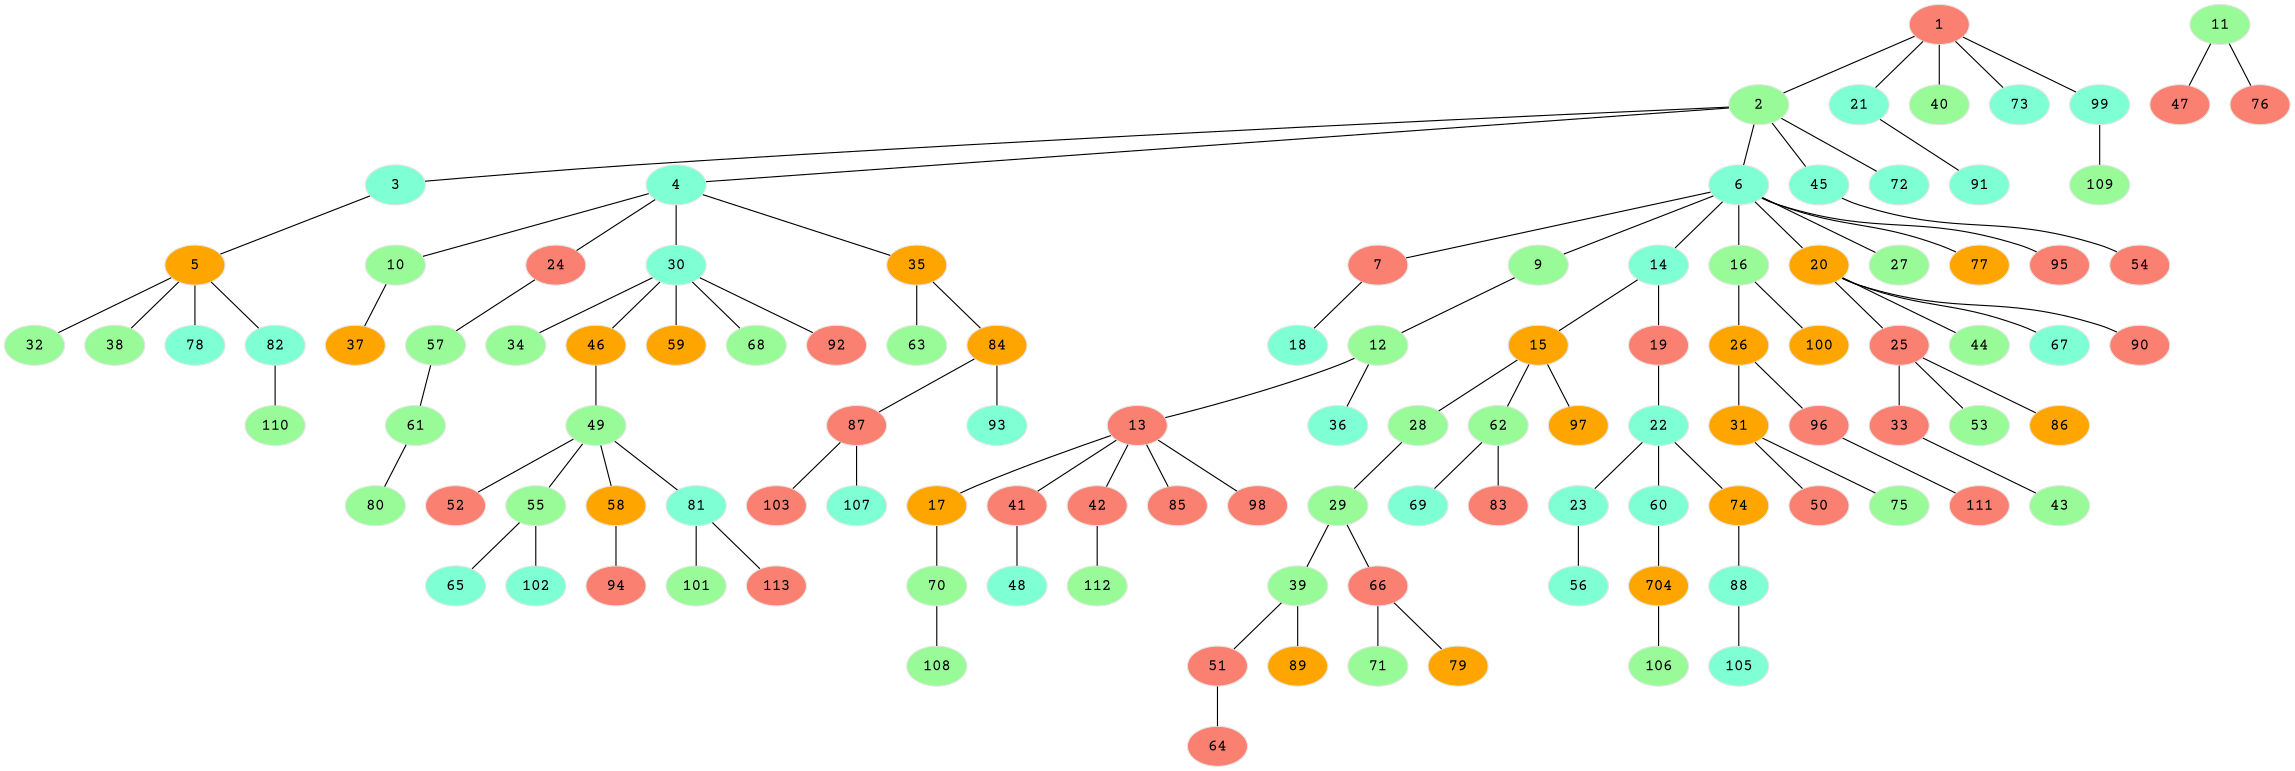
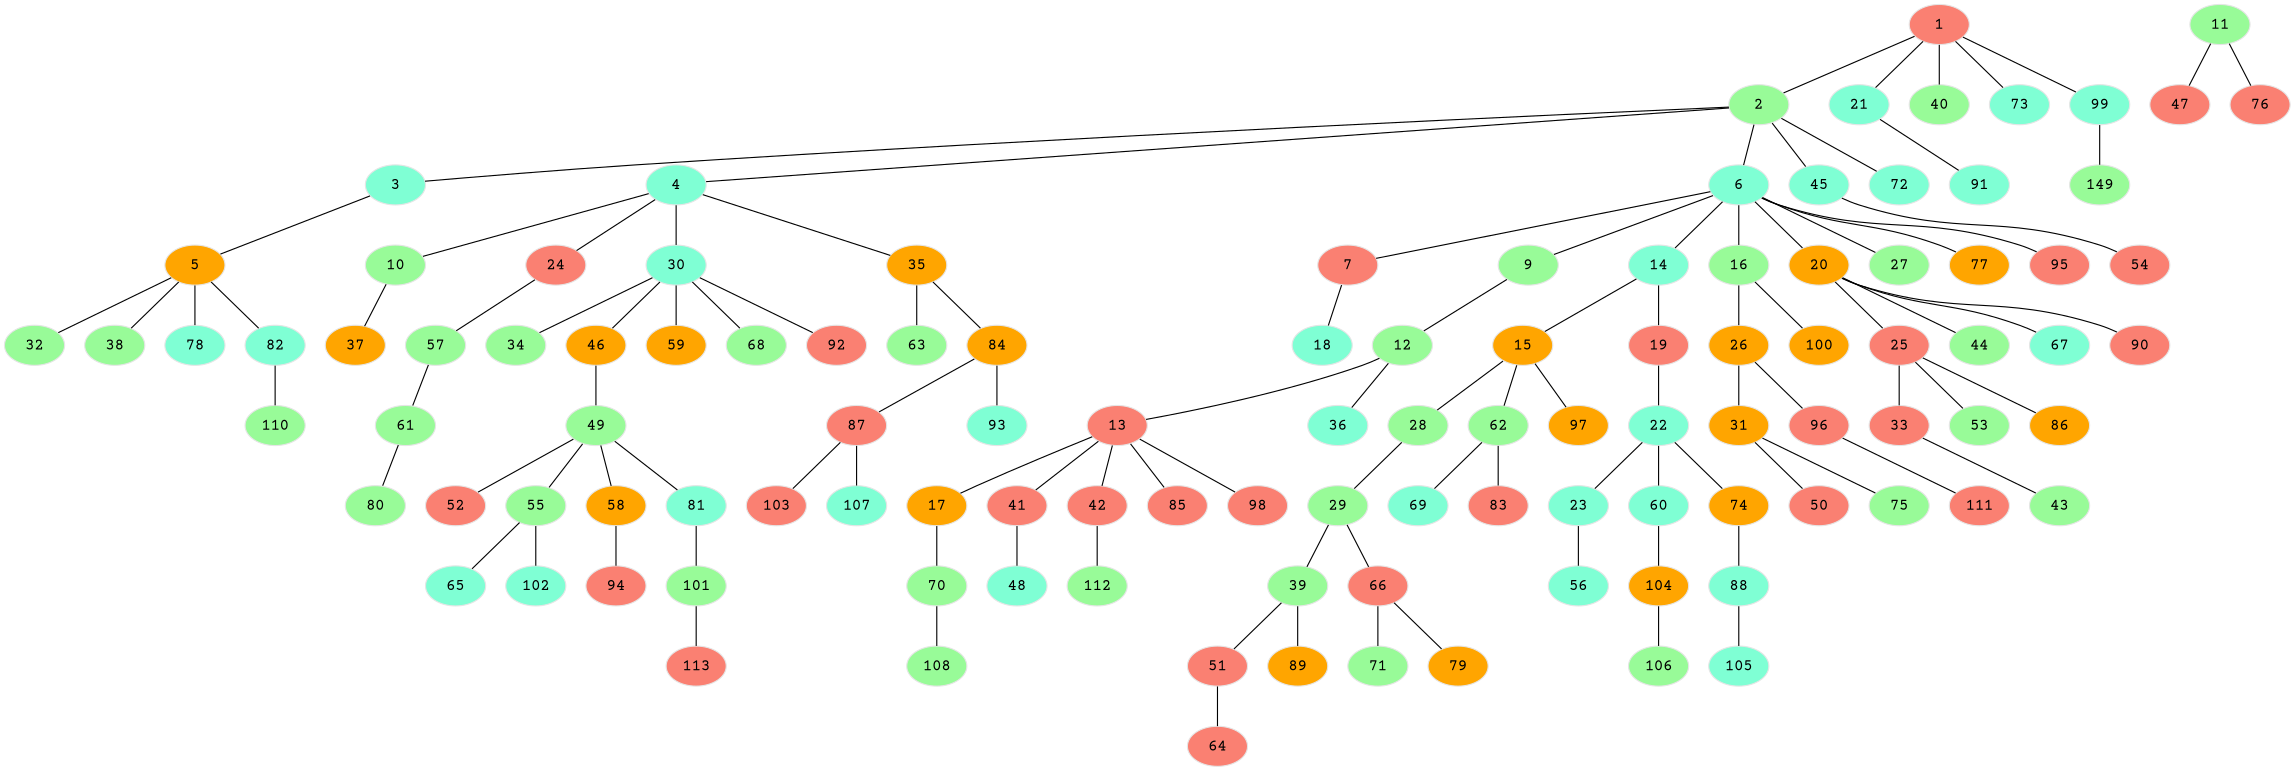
(2100, 185) -> (2100, 185)
(736, 546) -> (696, 626)
(1659, 586) -> (1659, 586)
